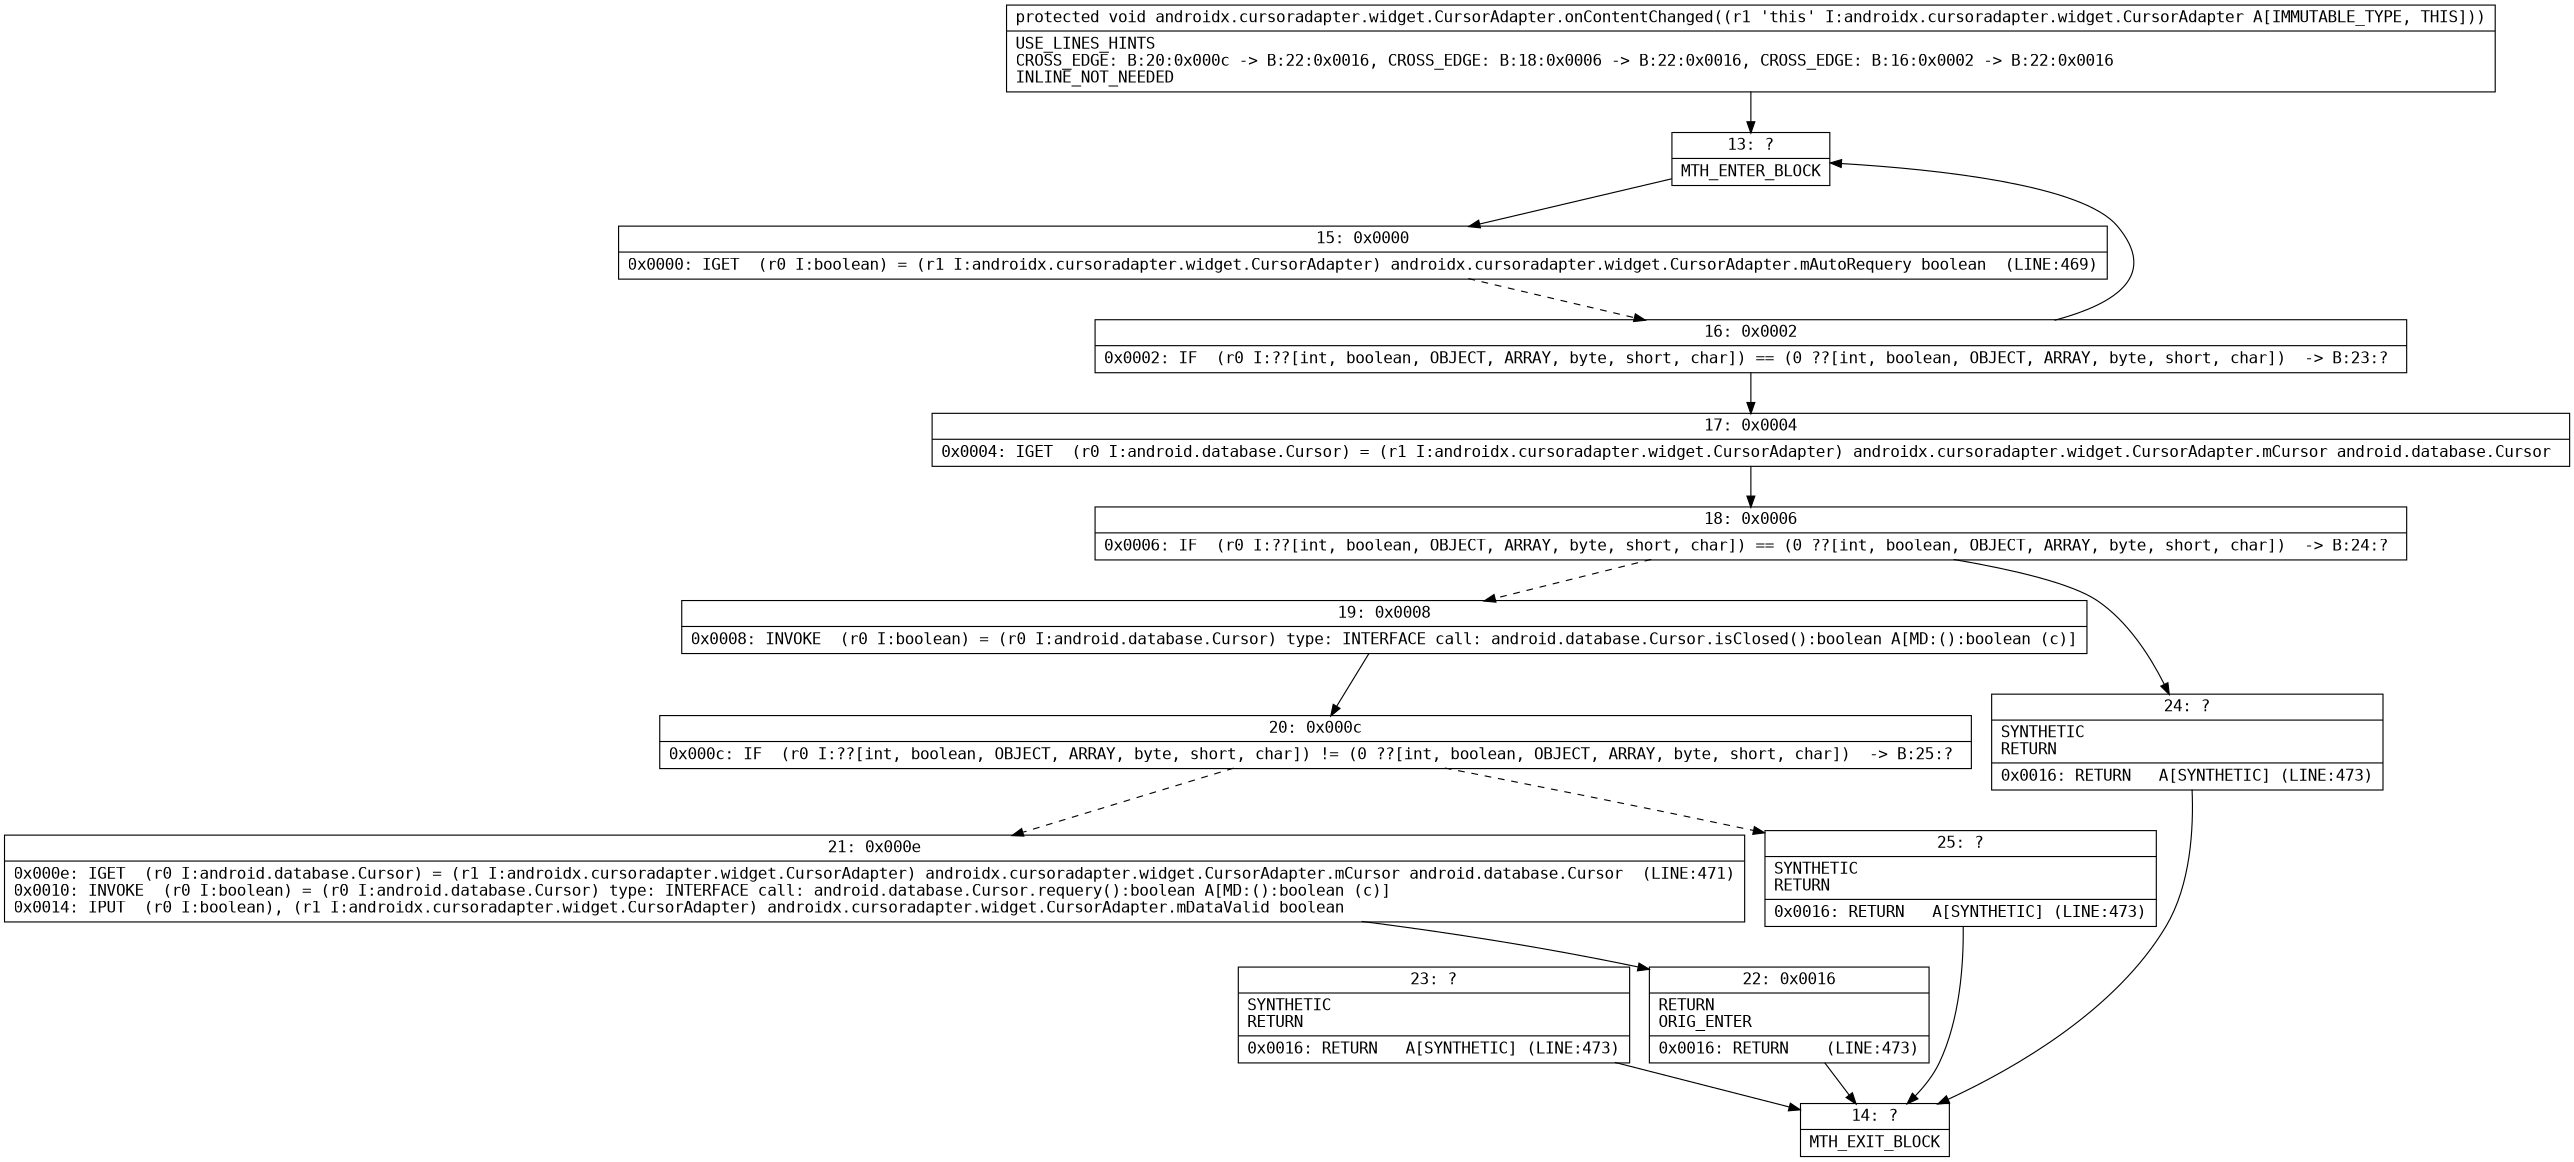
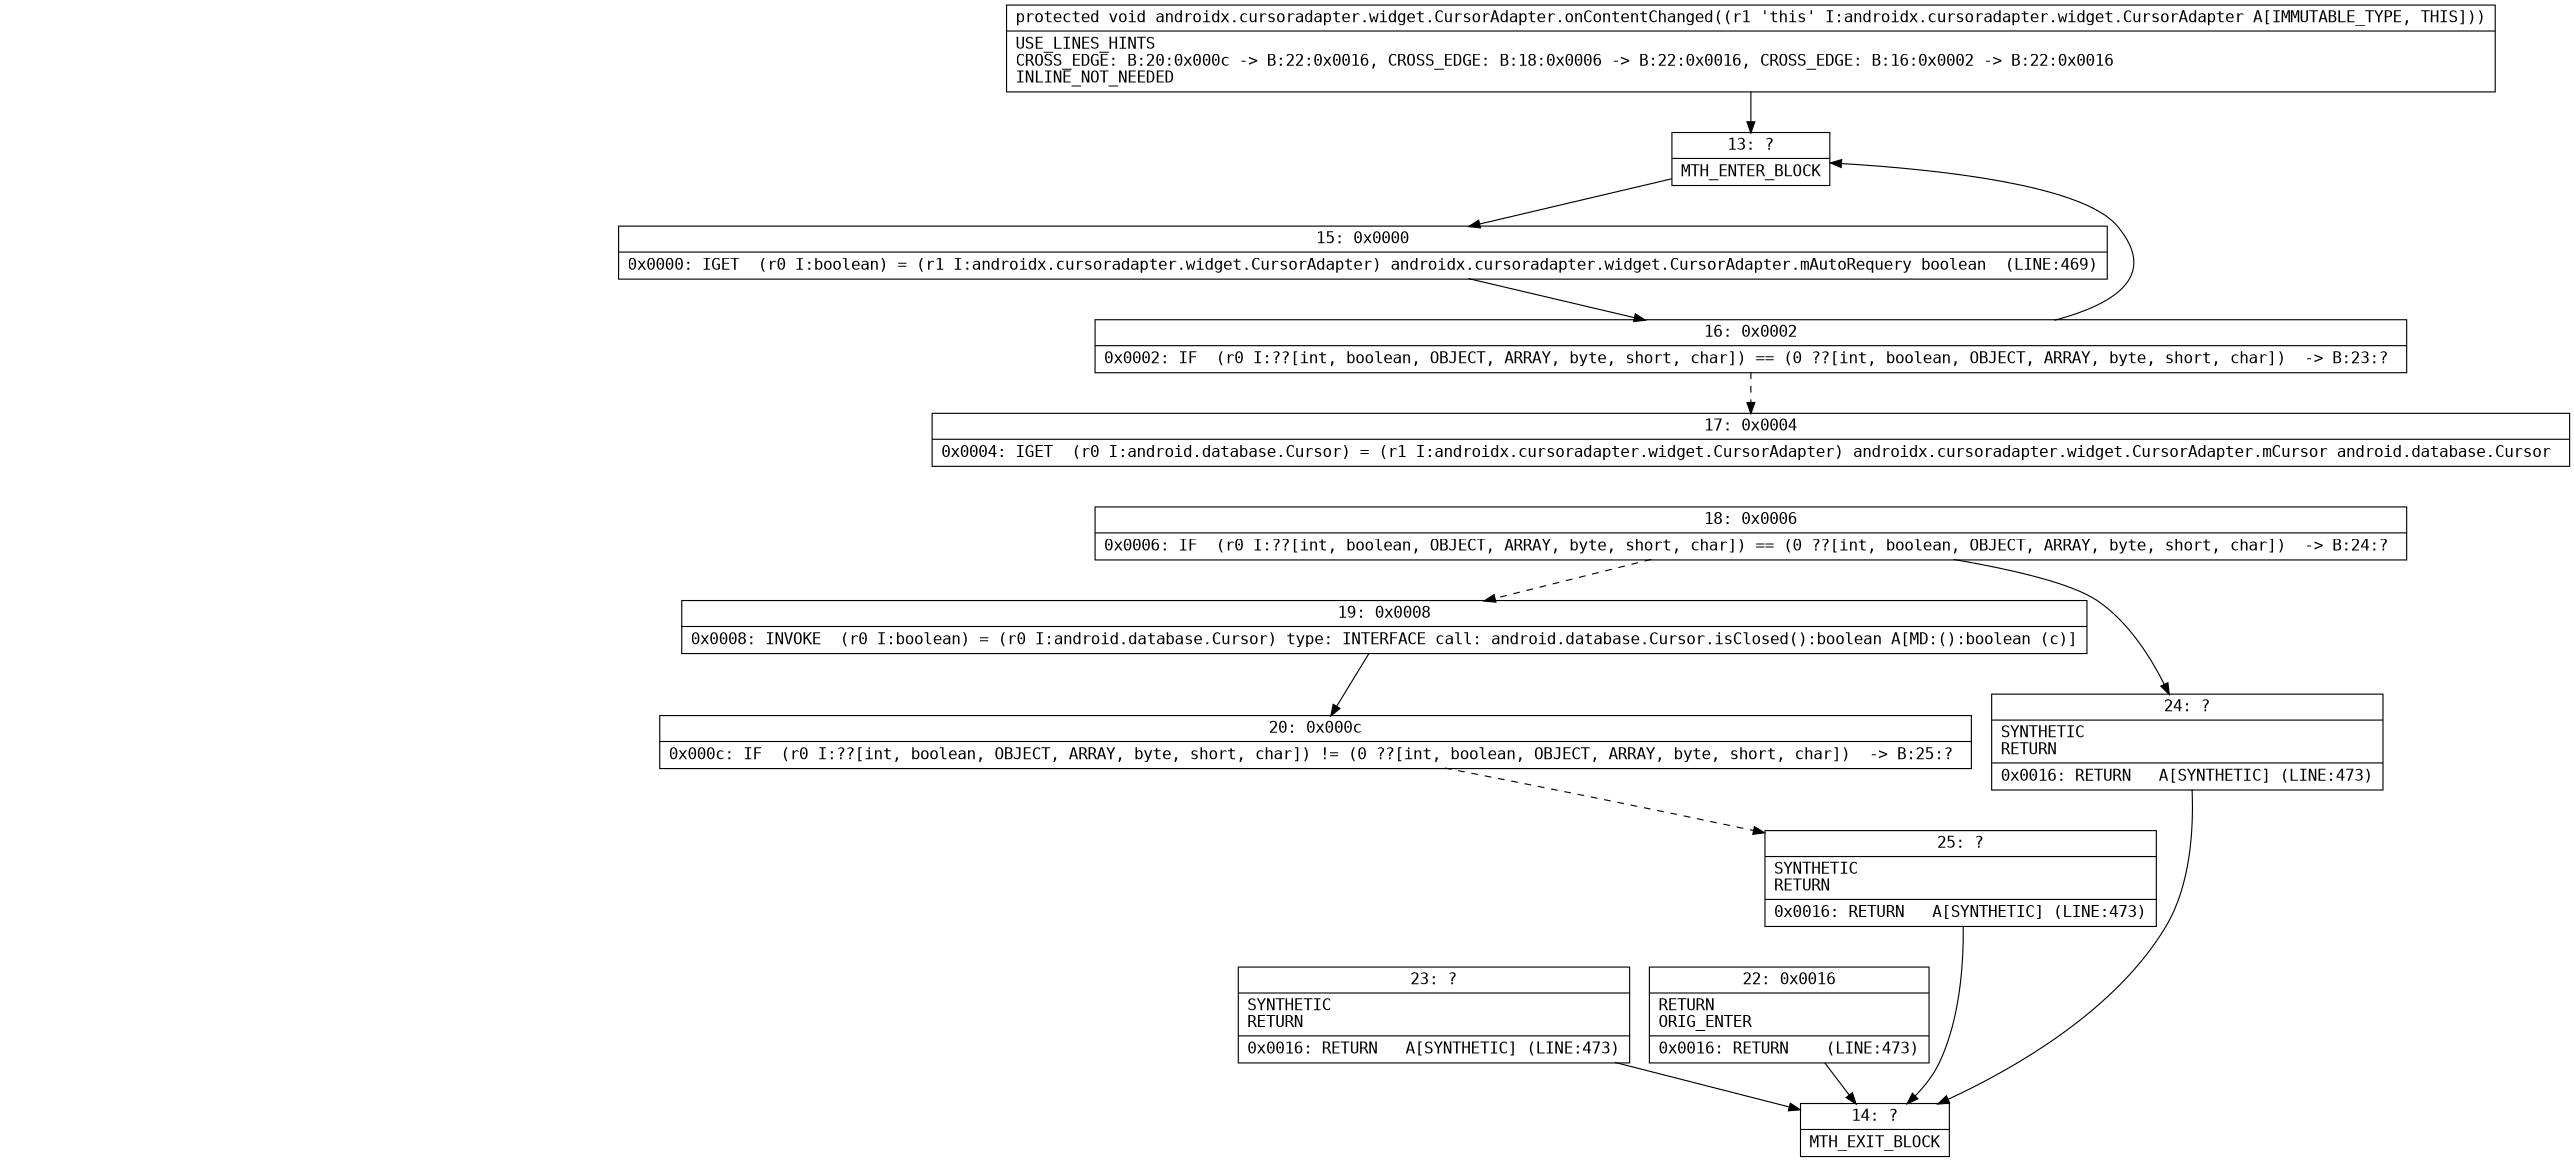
(1551, 298) -> (1551, 298)
(1751, 387) -> (1751, 387)
(1751, 481) -> none
(875, 879) -> none
